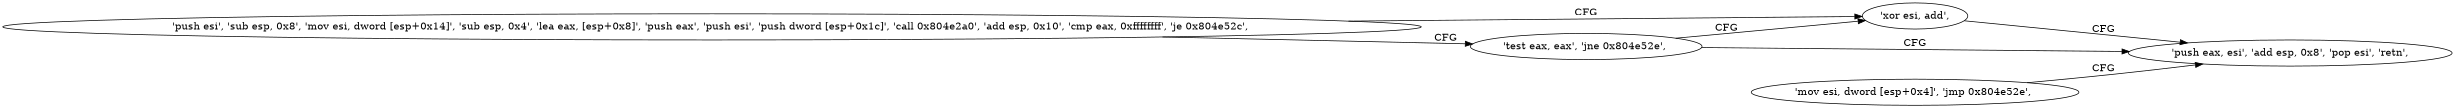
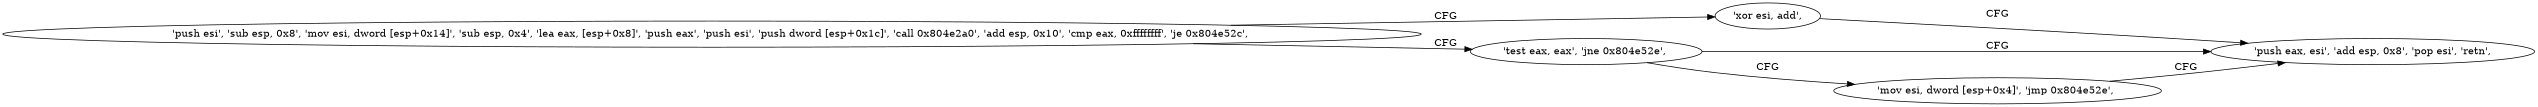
(1767, 30) -> (1747, 76)
